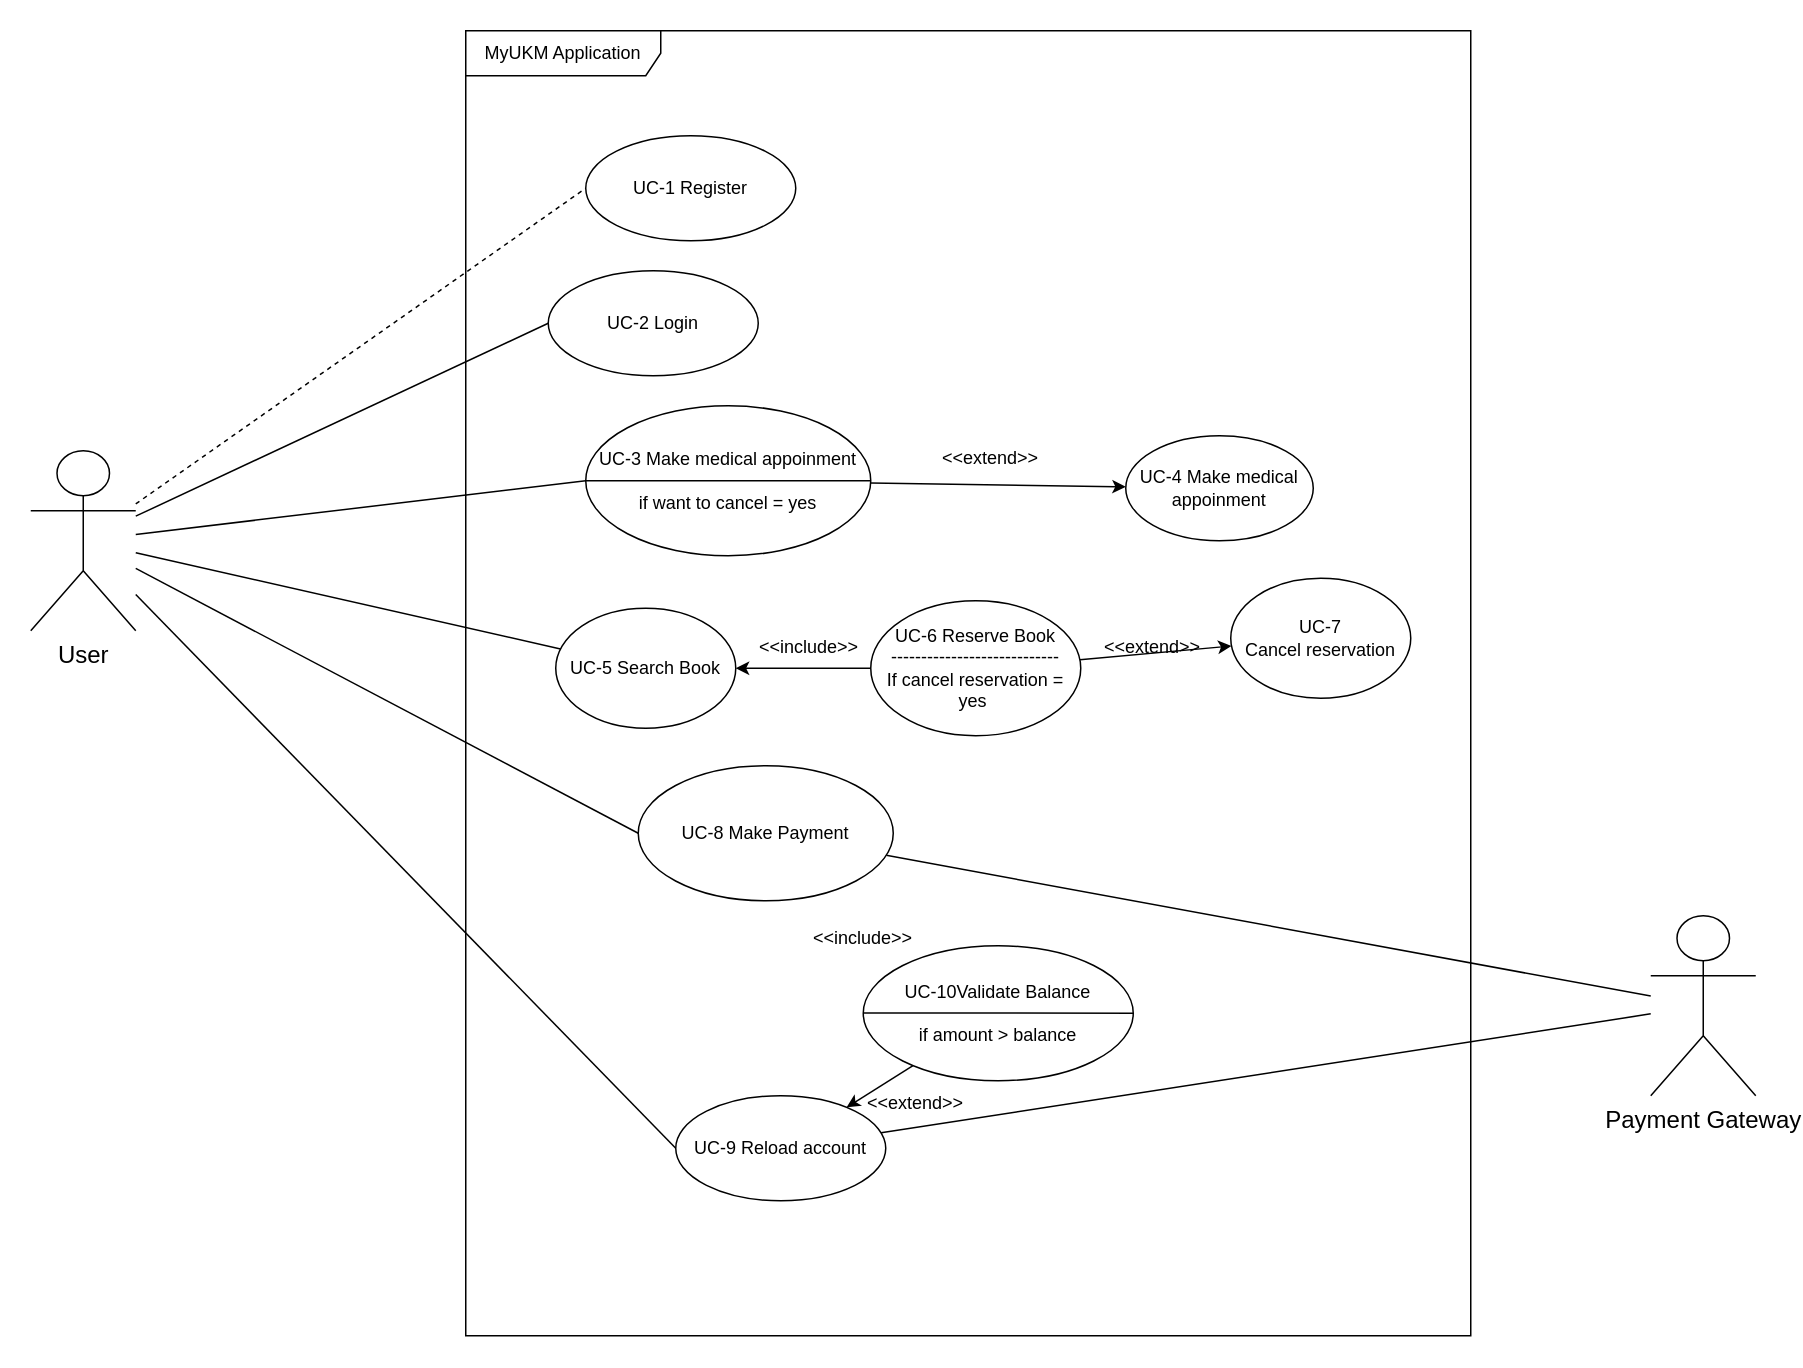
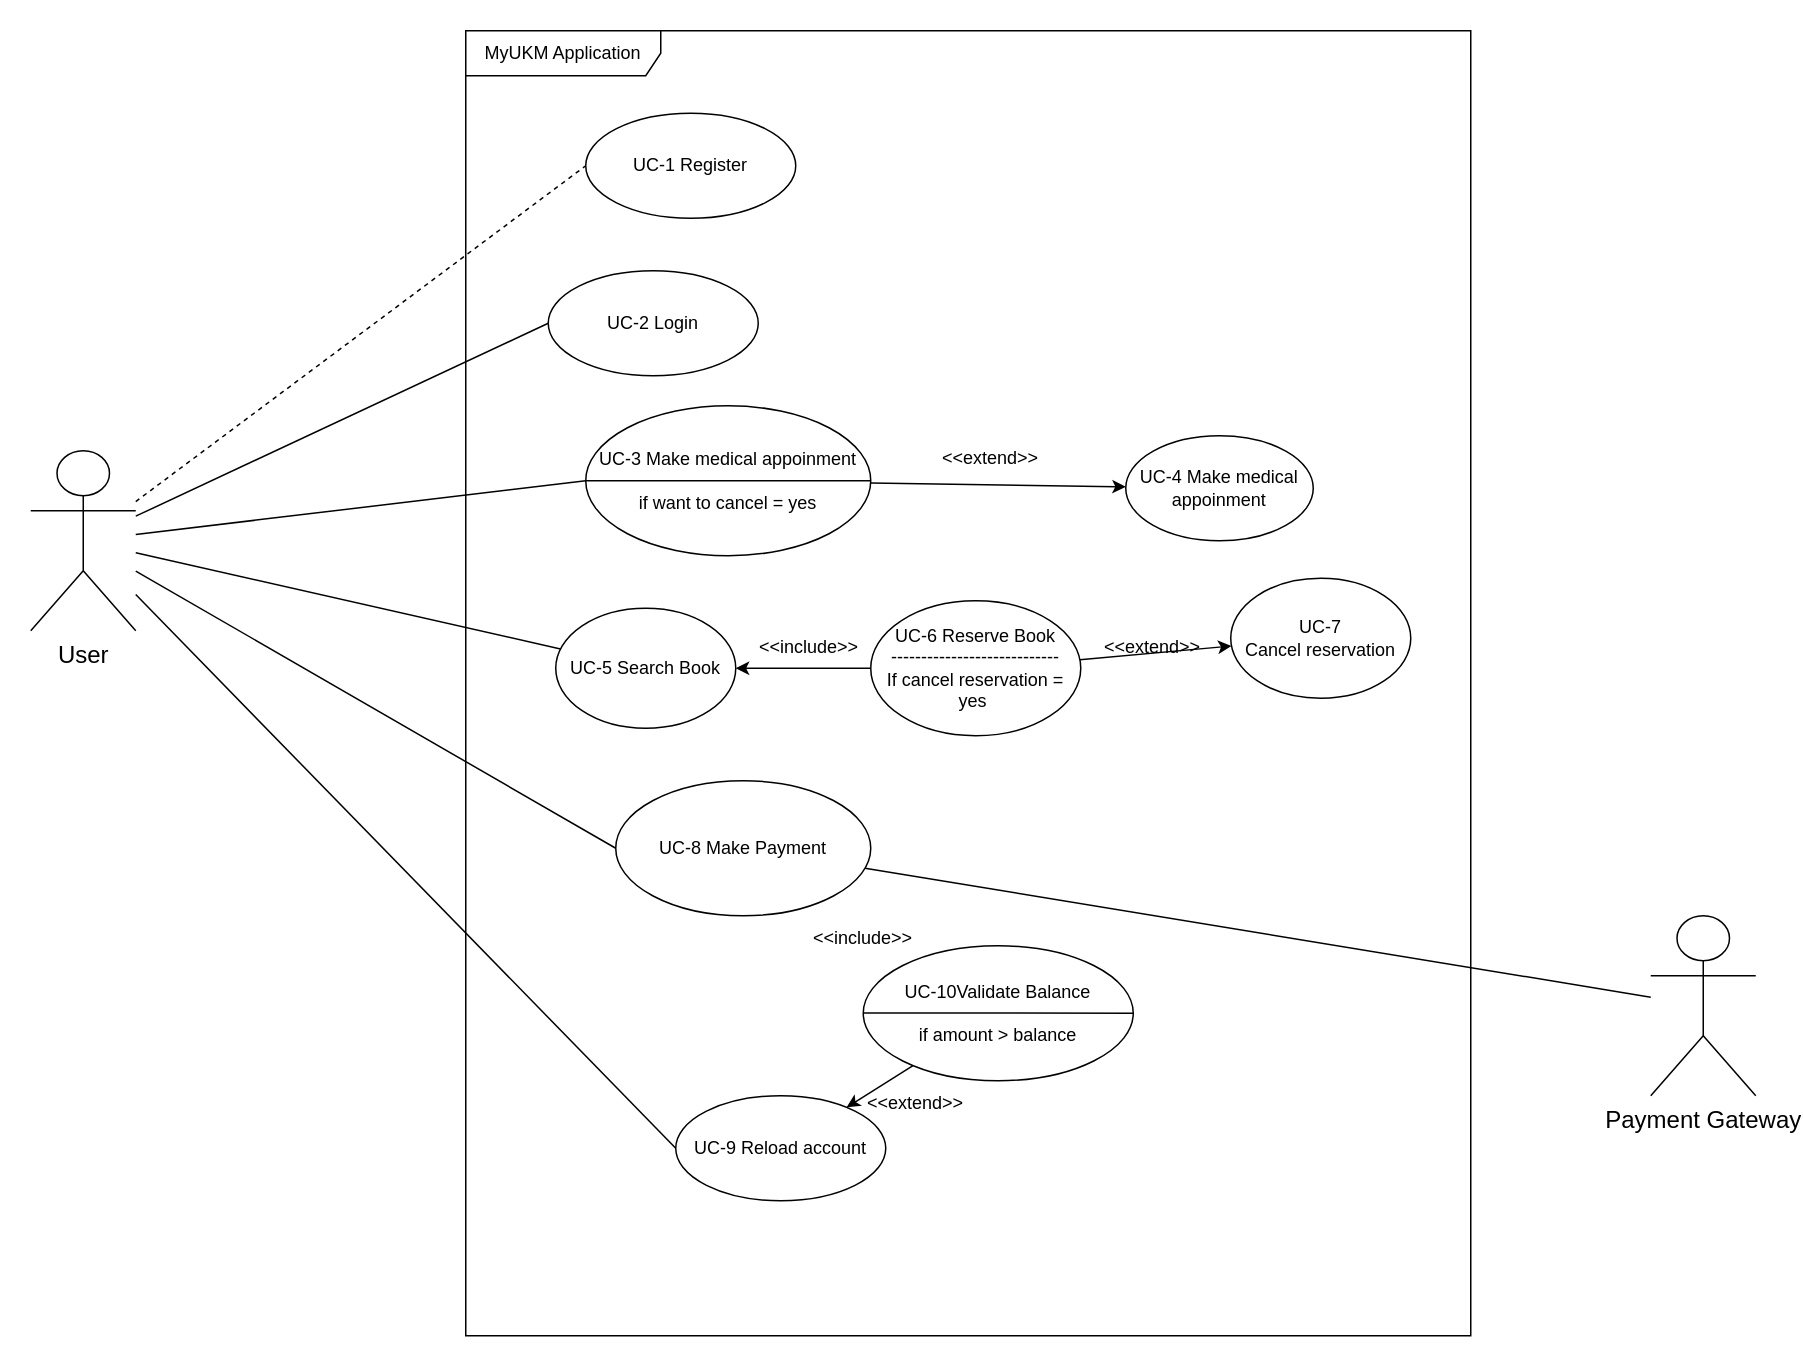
(691, 188) -> (691, 166)
(766, 833) -> (743, 848)
(1266, 1073) -> none
